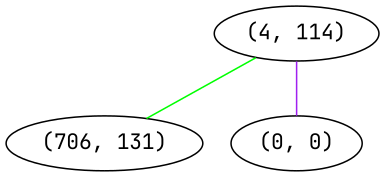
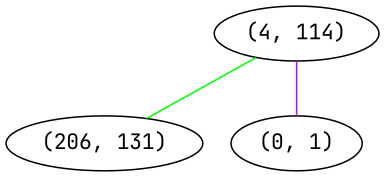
(104, 143) -> (104, 143)
(297, 143) -> (297, 143)
